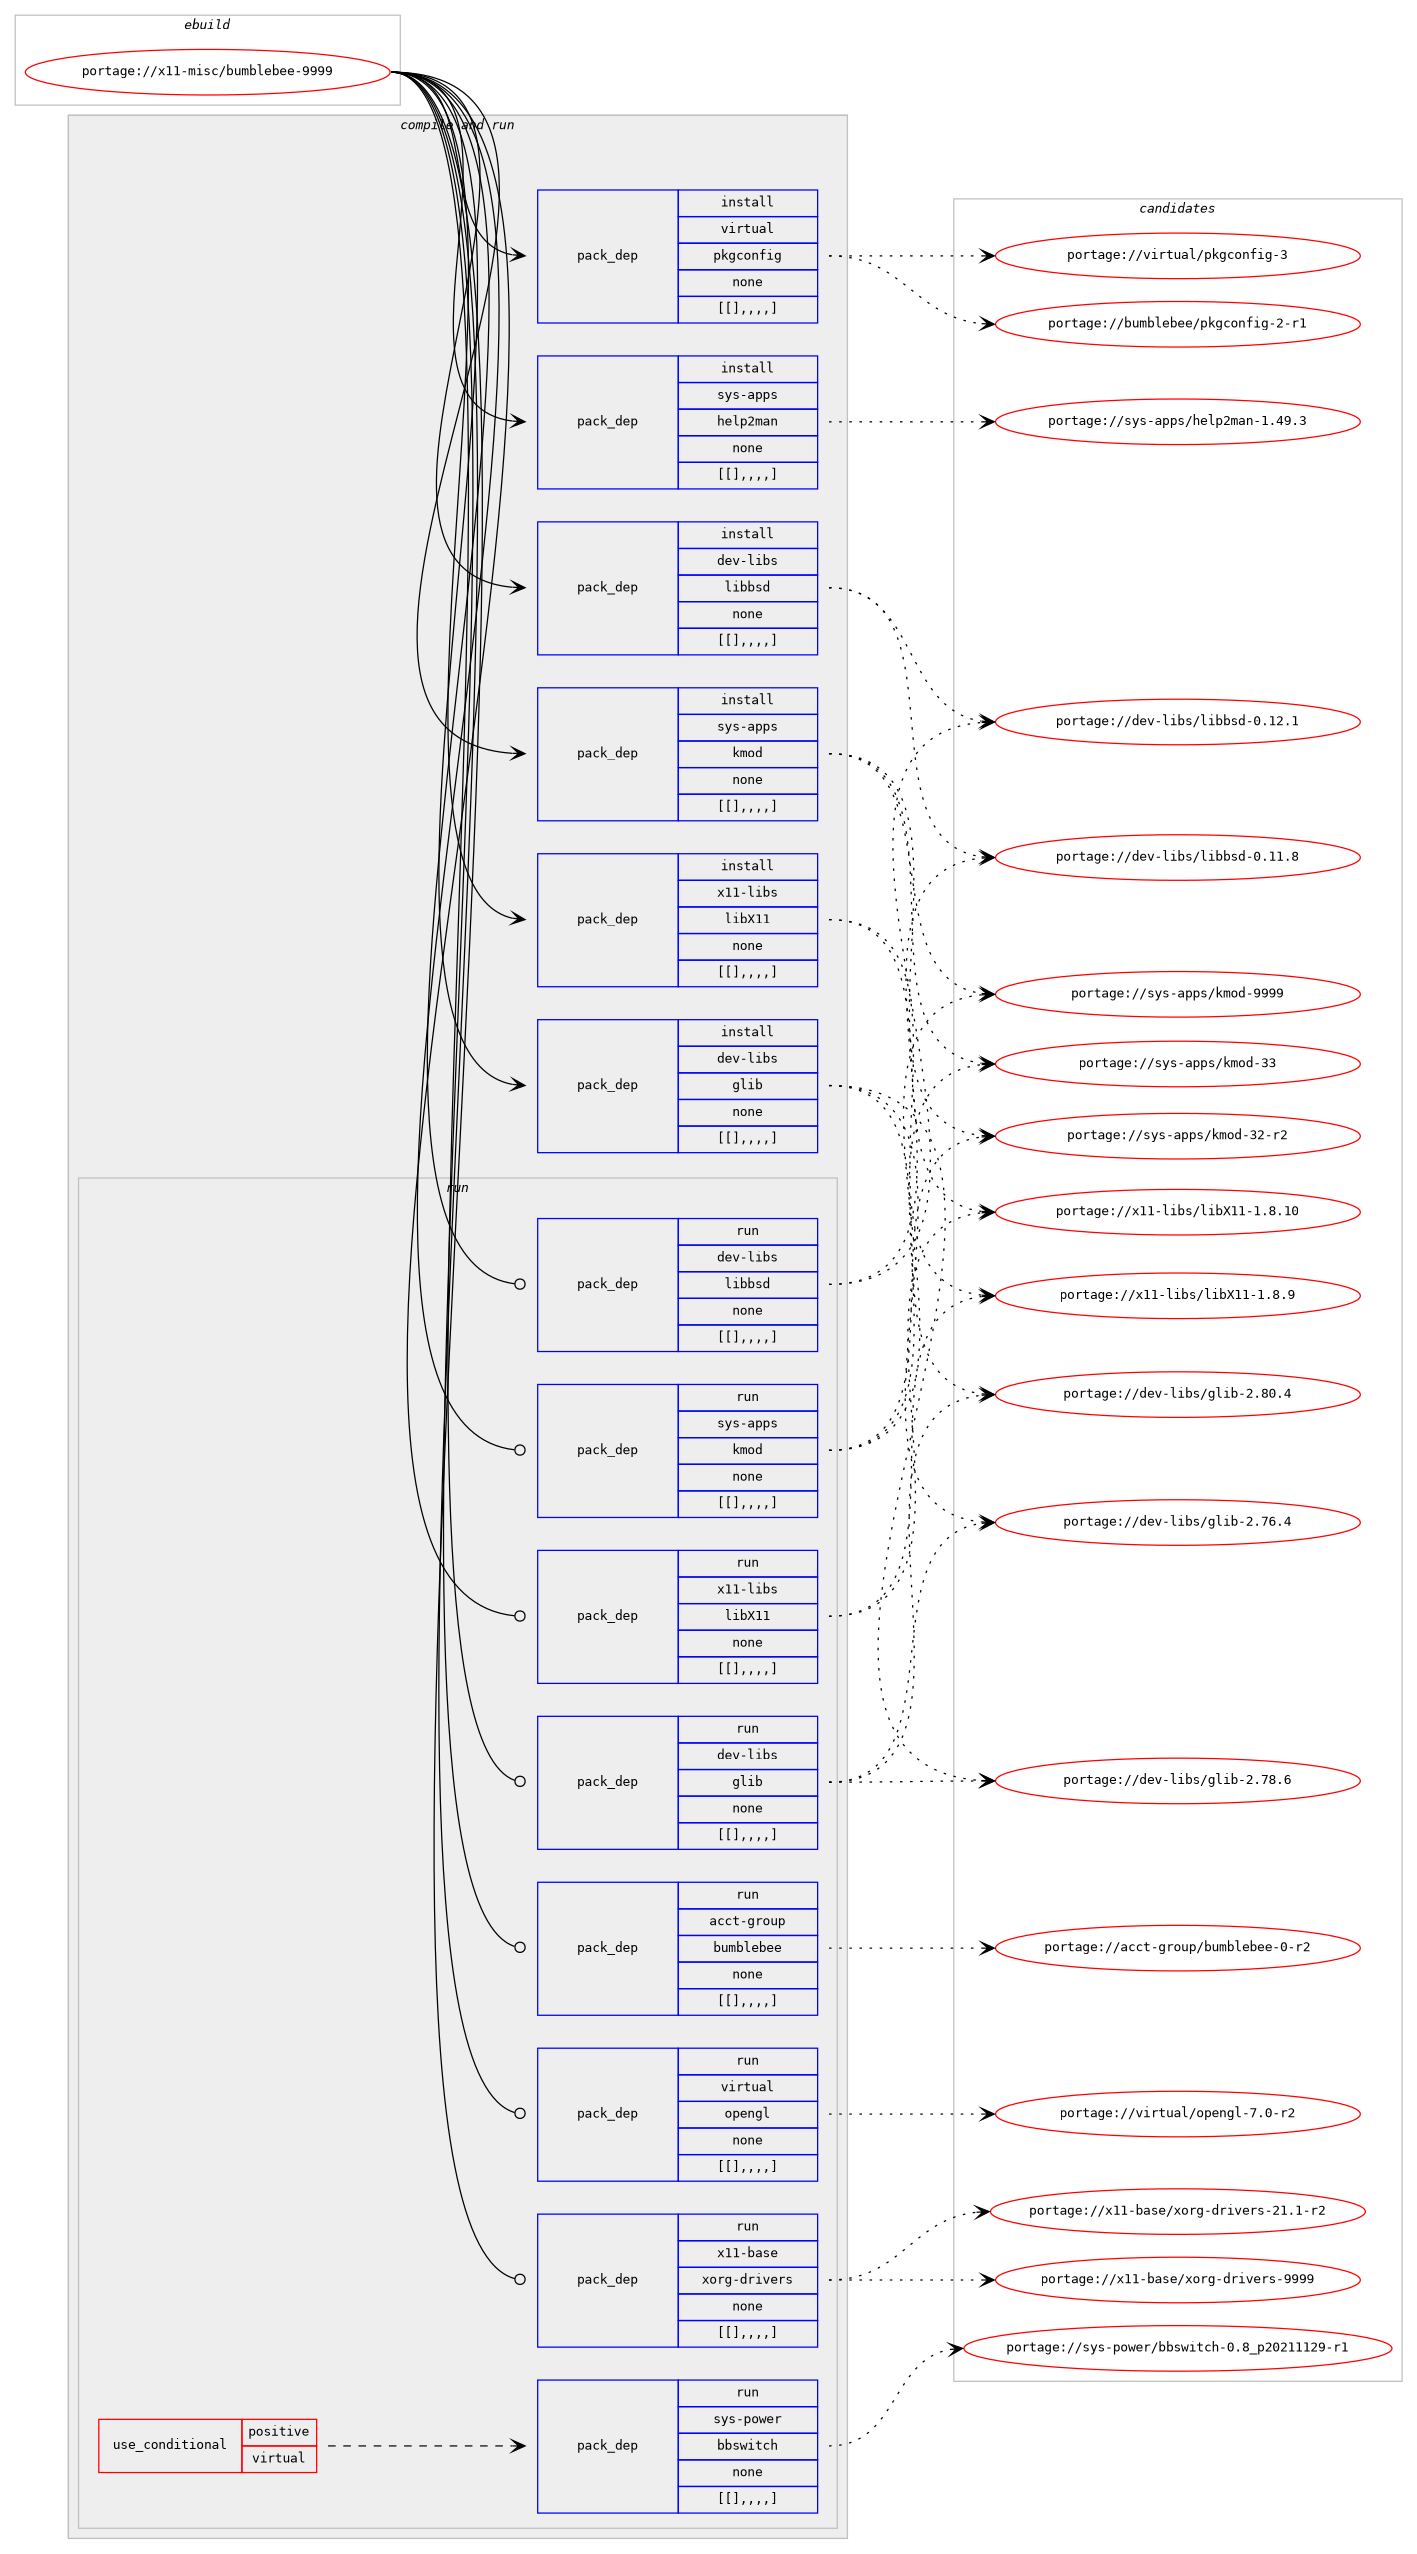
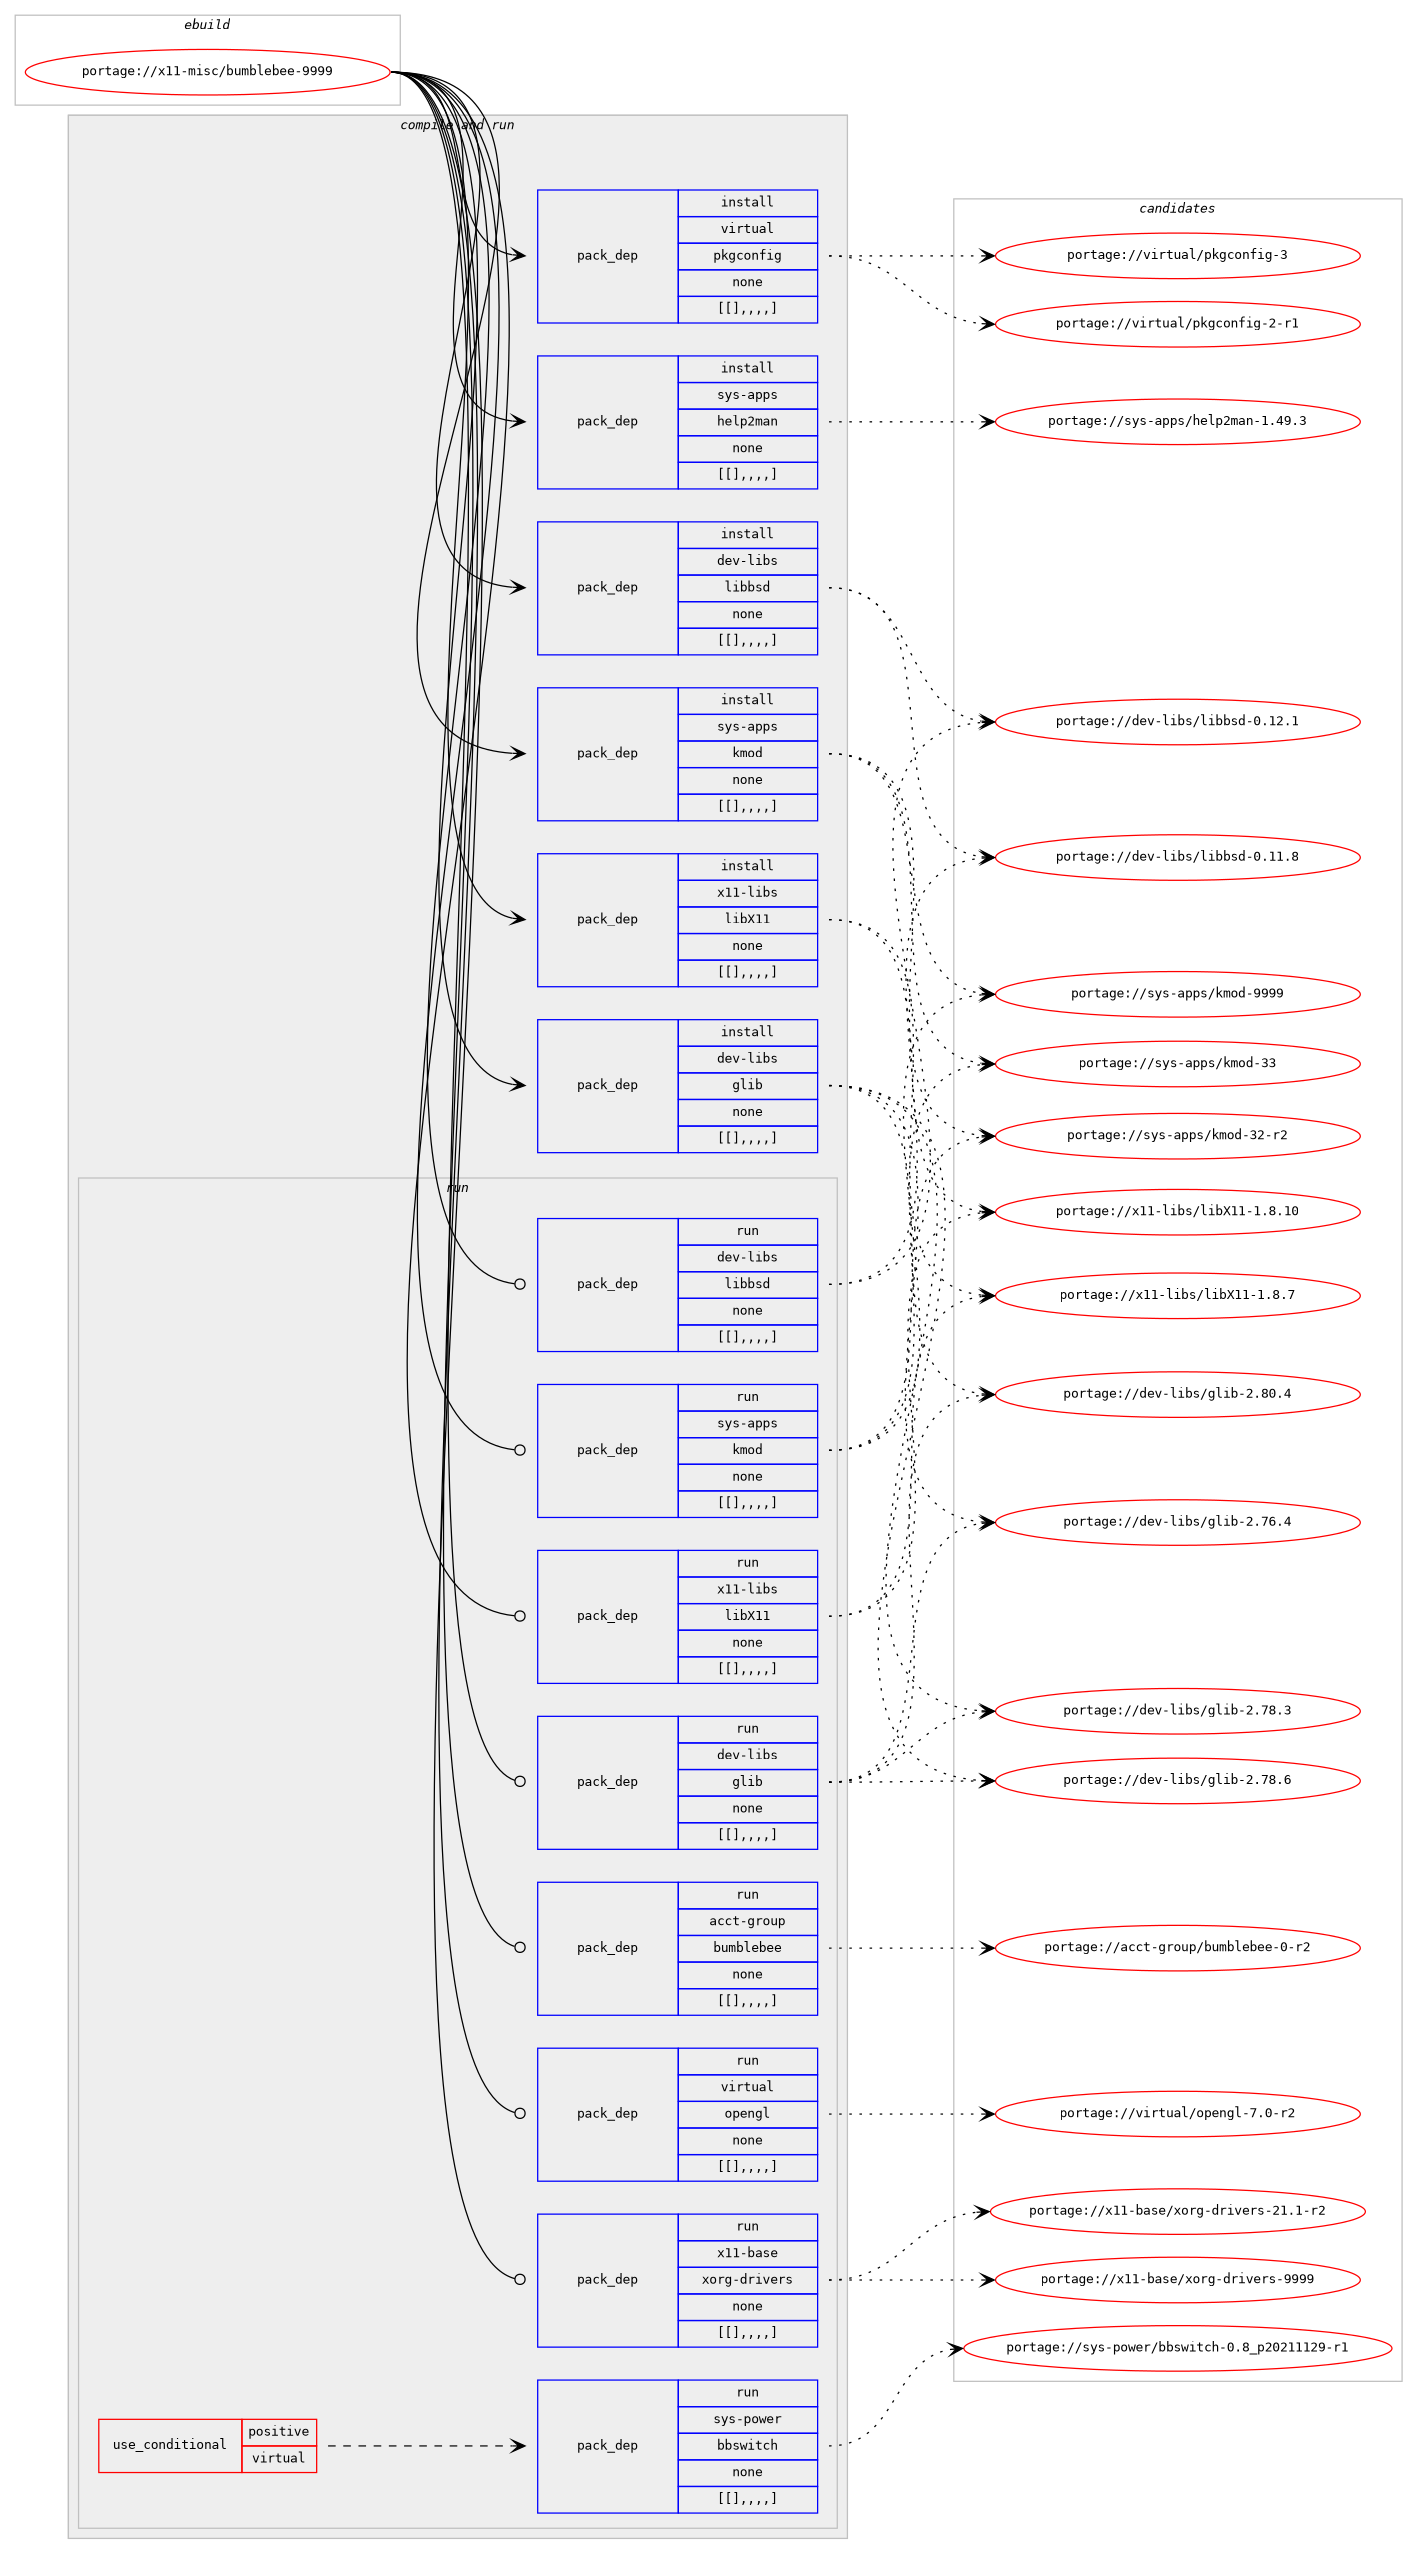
(1178, 324) -> (1178, 324)
(1178, 1296) -> (1178, 1296)
none -> (1178, 1711)
